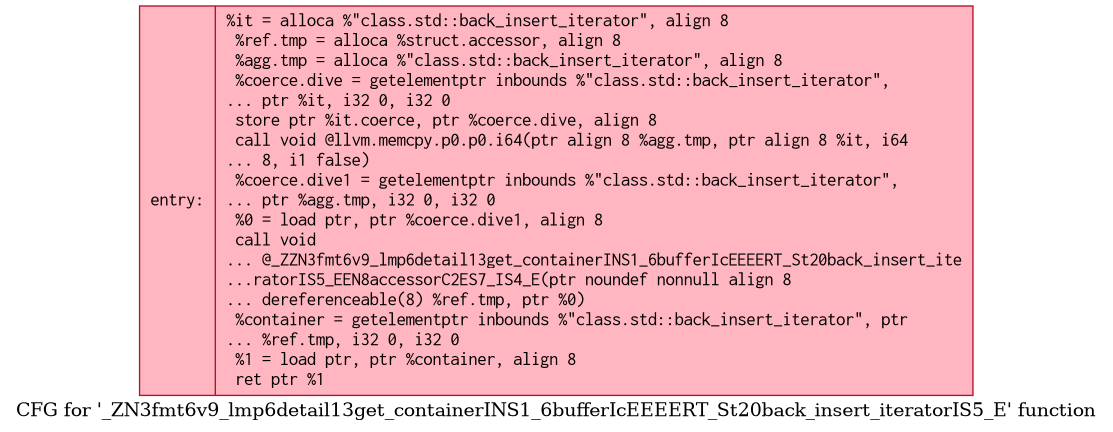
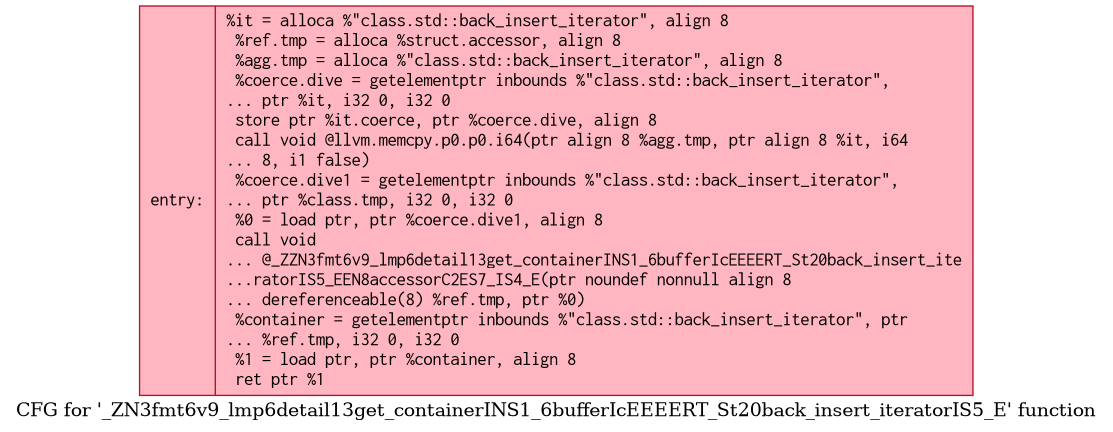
(361, 200) -> (370, 200)
